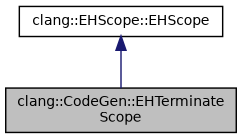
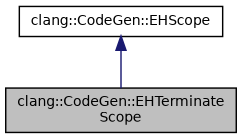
(121, 21) -> (121, 21)
